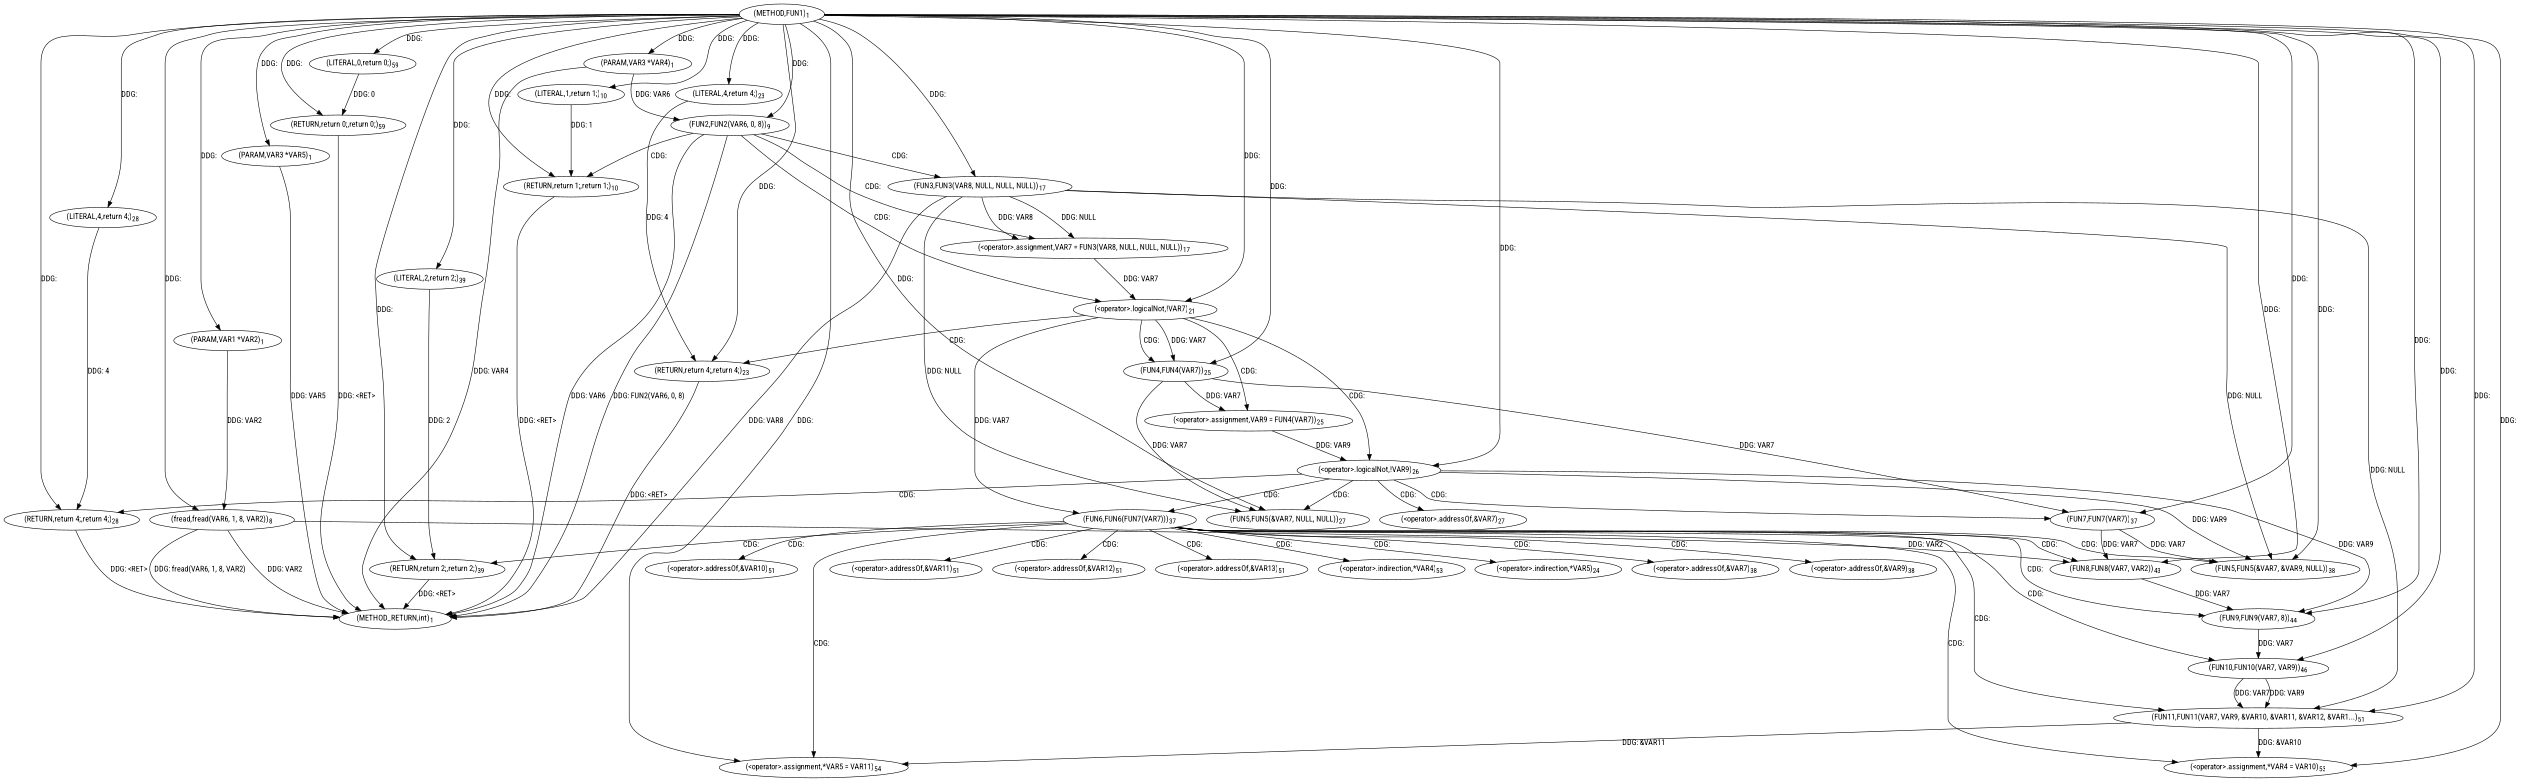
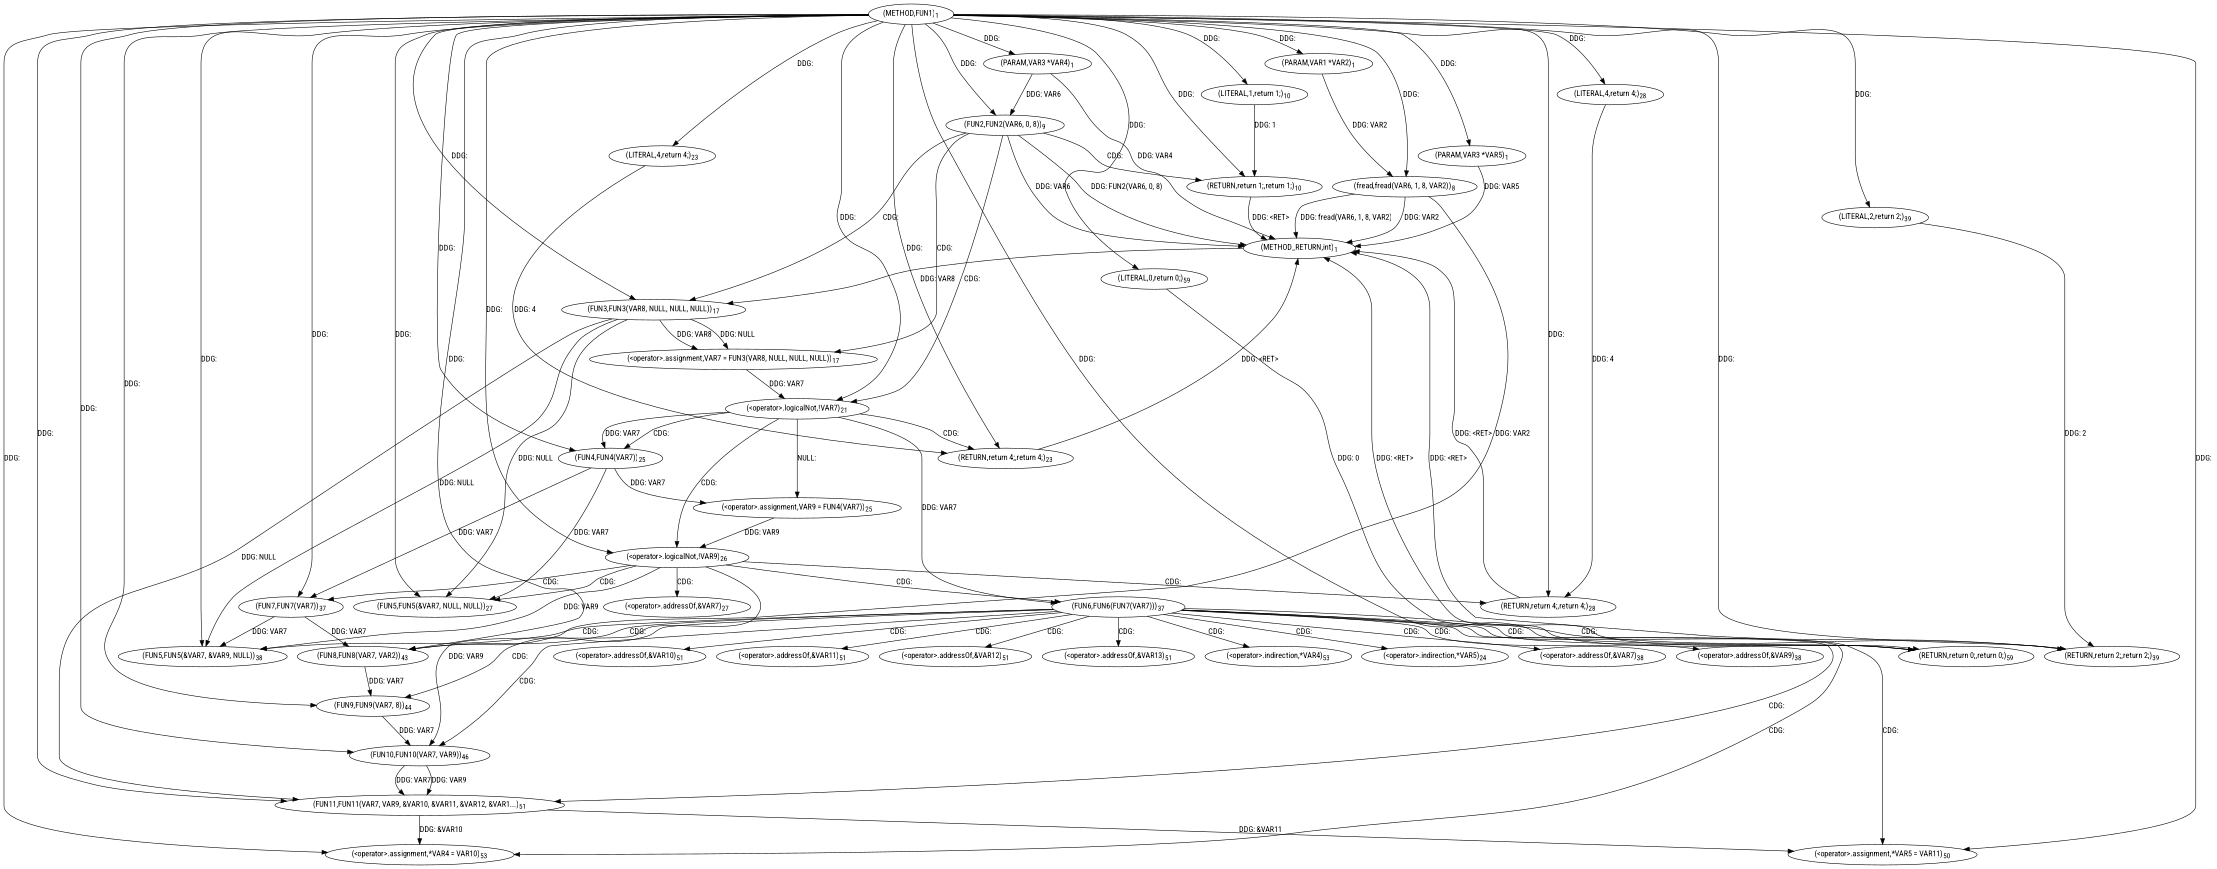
(1250, 371) -> (808, 458)
(722, 442) -> (986, 261)
(1955, 482) -> (643, 630)
none -> (1546, 641)
(878, 767) -> (1947, 854)
